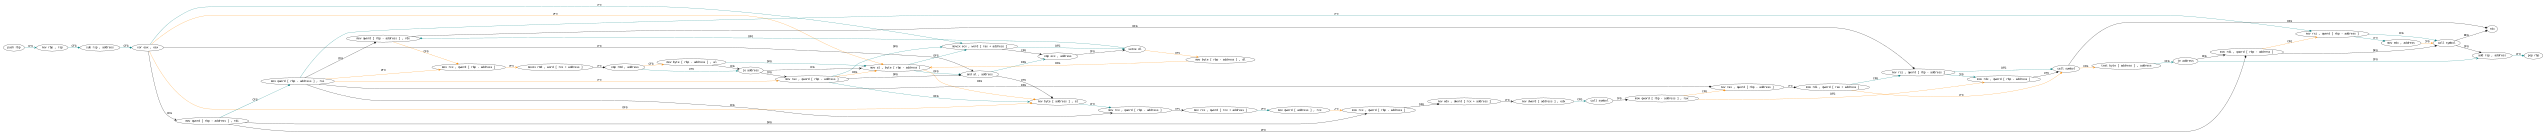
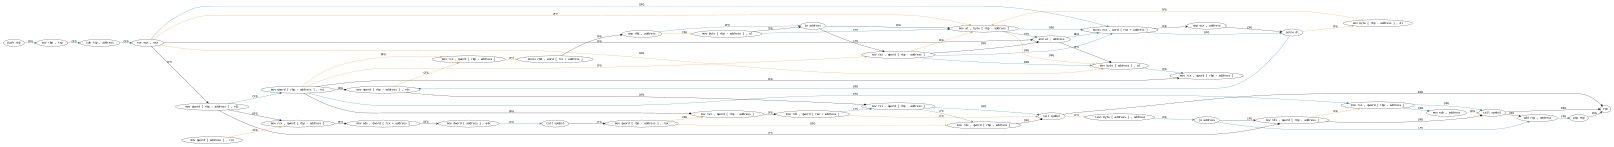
(1020, 65) -> (1082, 35)
(1220, 110) -> none
none -> (1594, 116)
